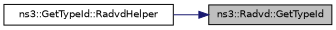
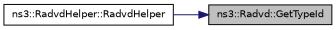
(89, 15) -> (89, 15)
